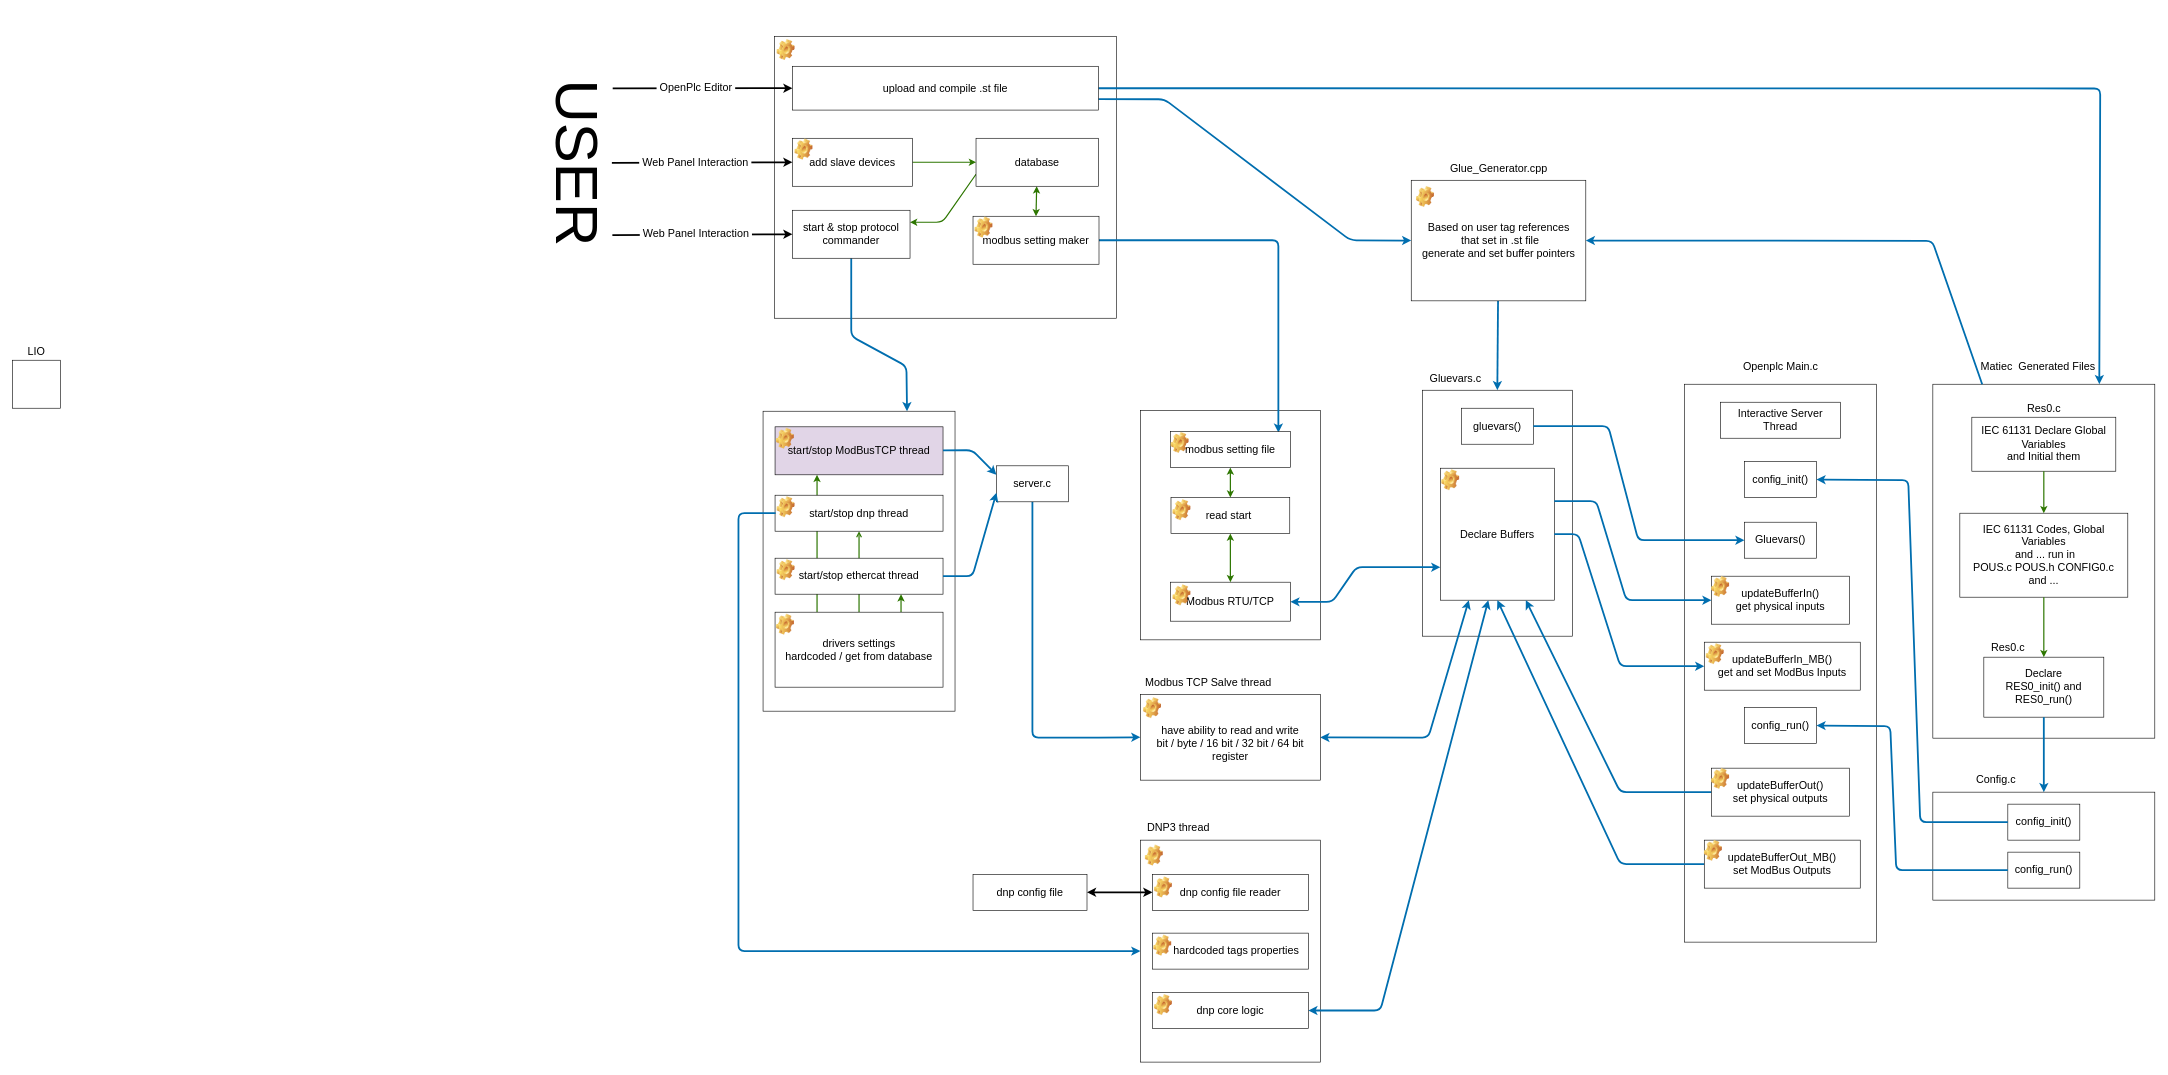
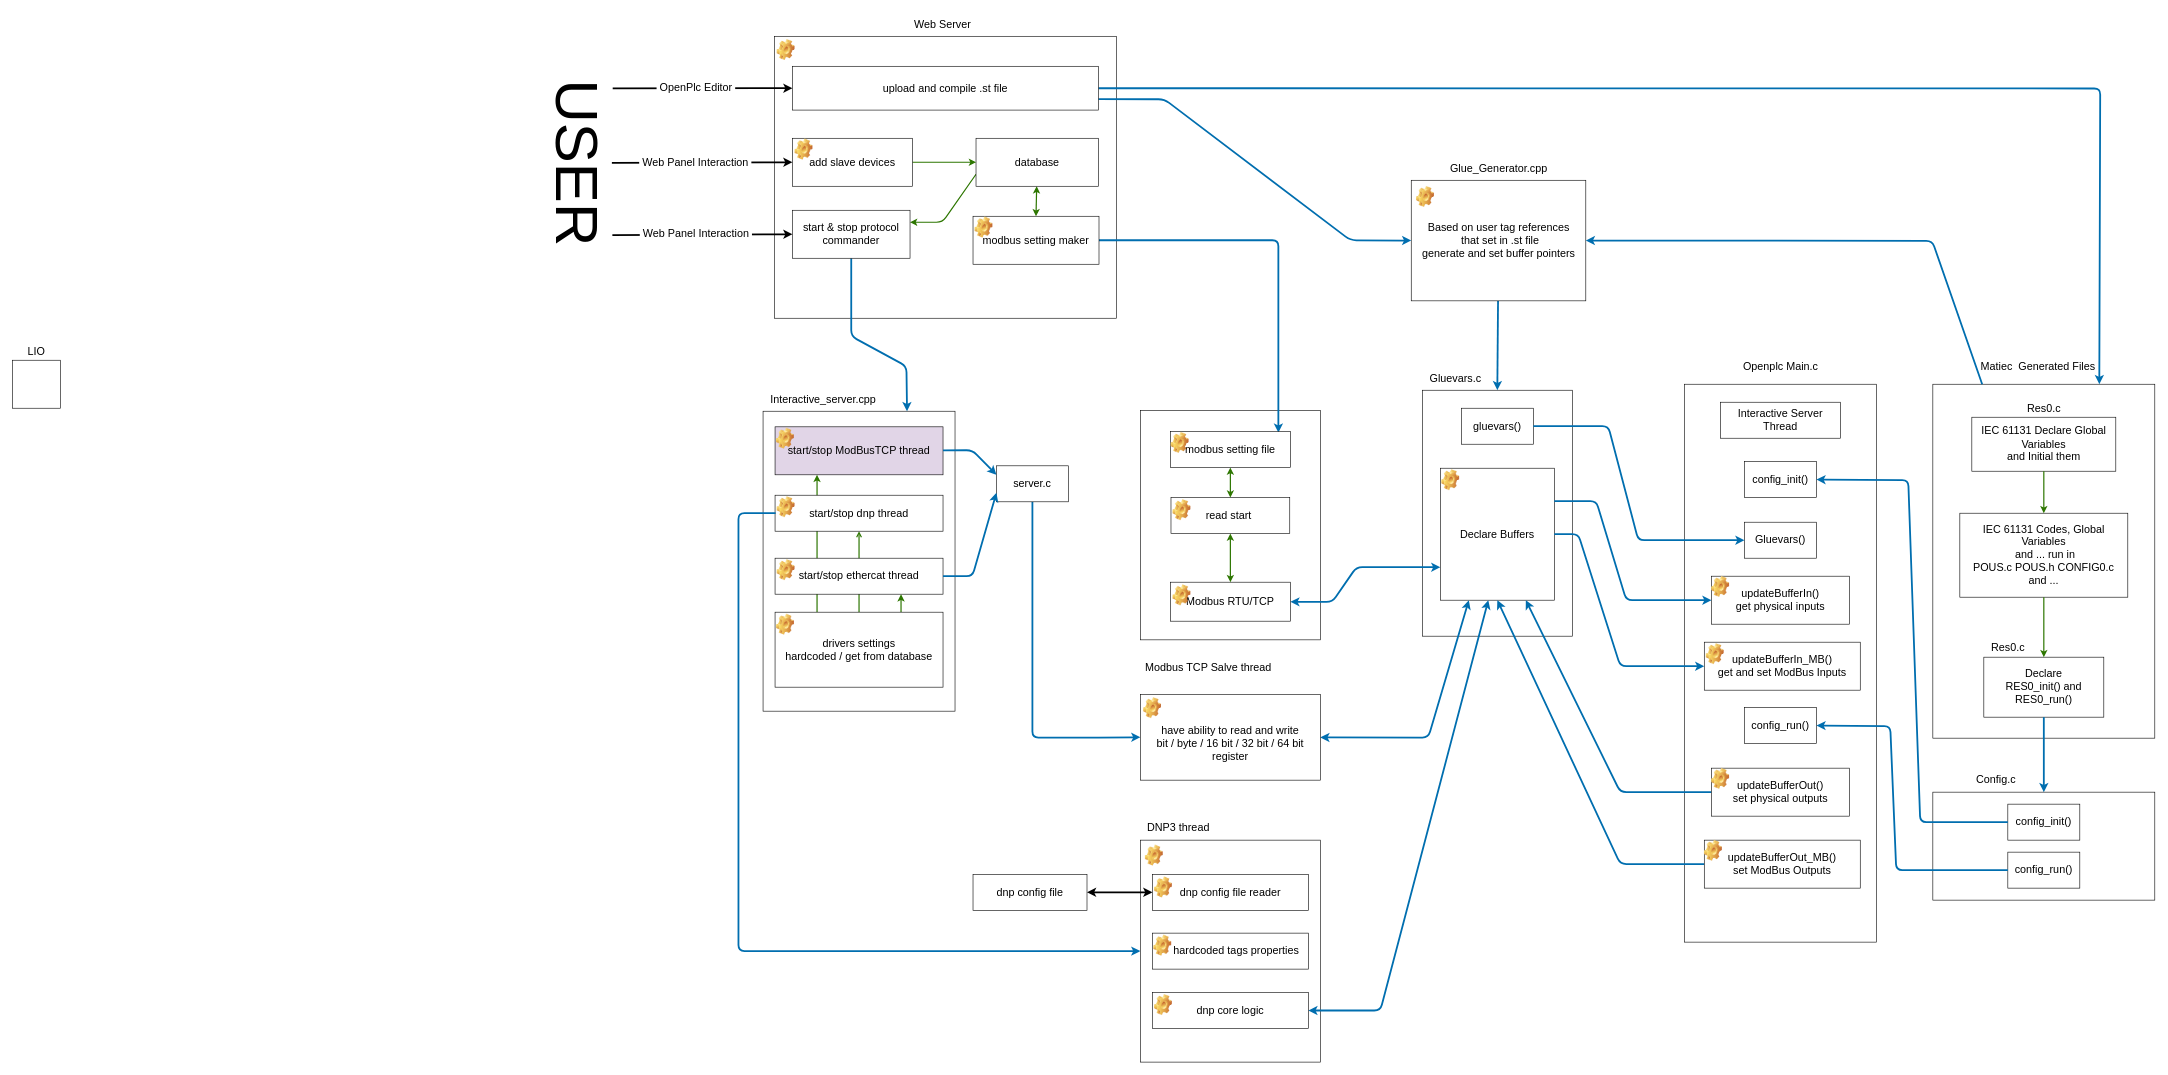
none -> (942, 24)
none -> (823, 399)
(1208, 683) -> (1208, 668)
